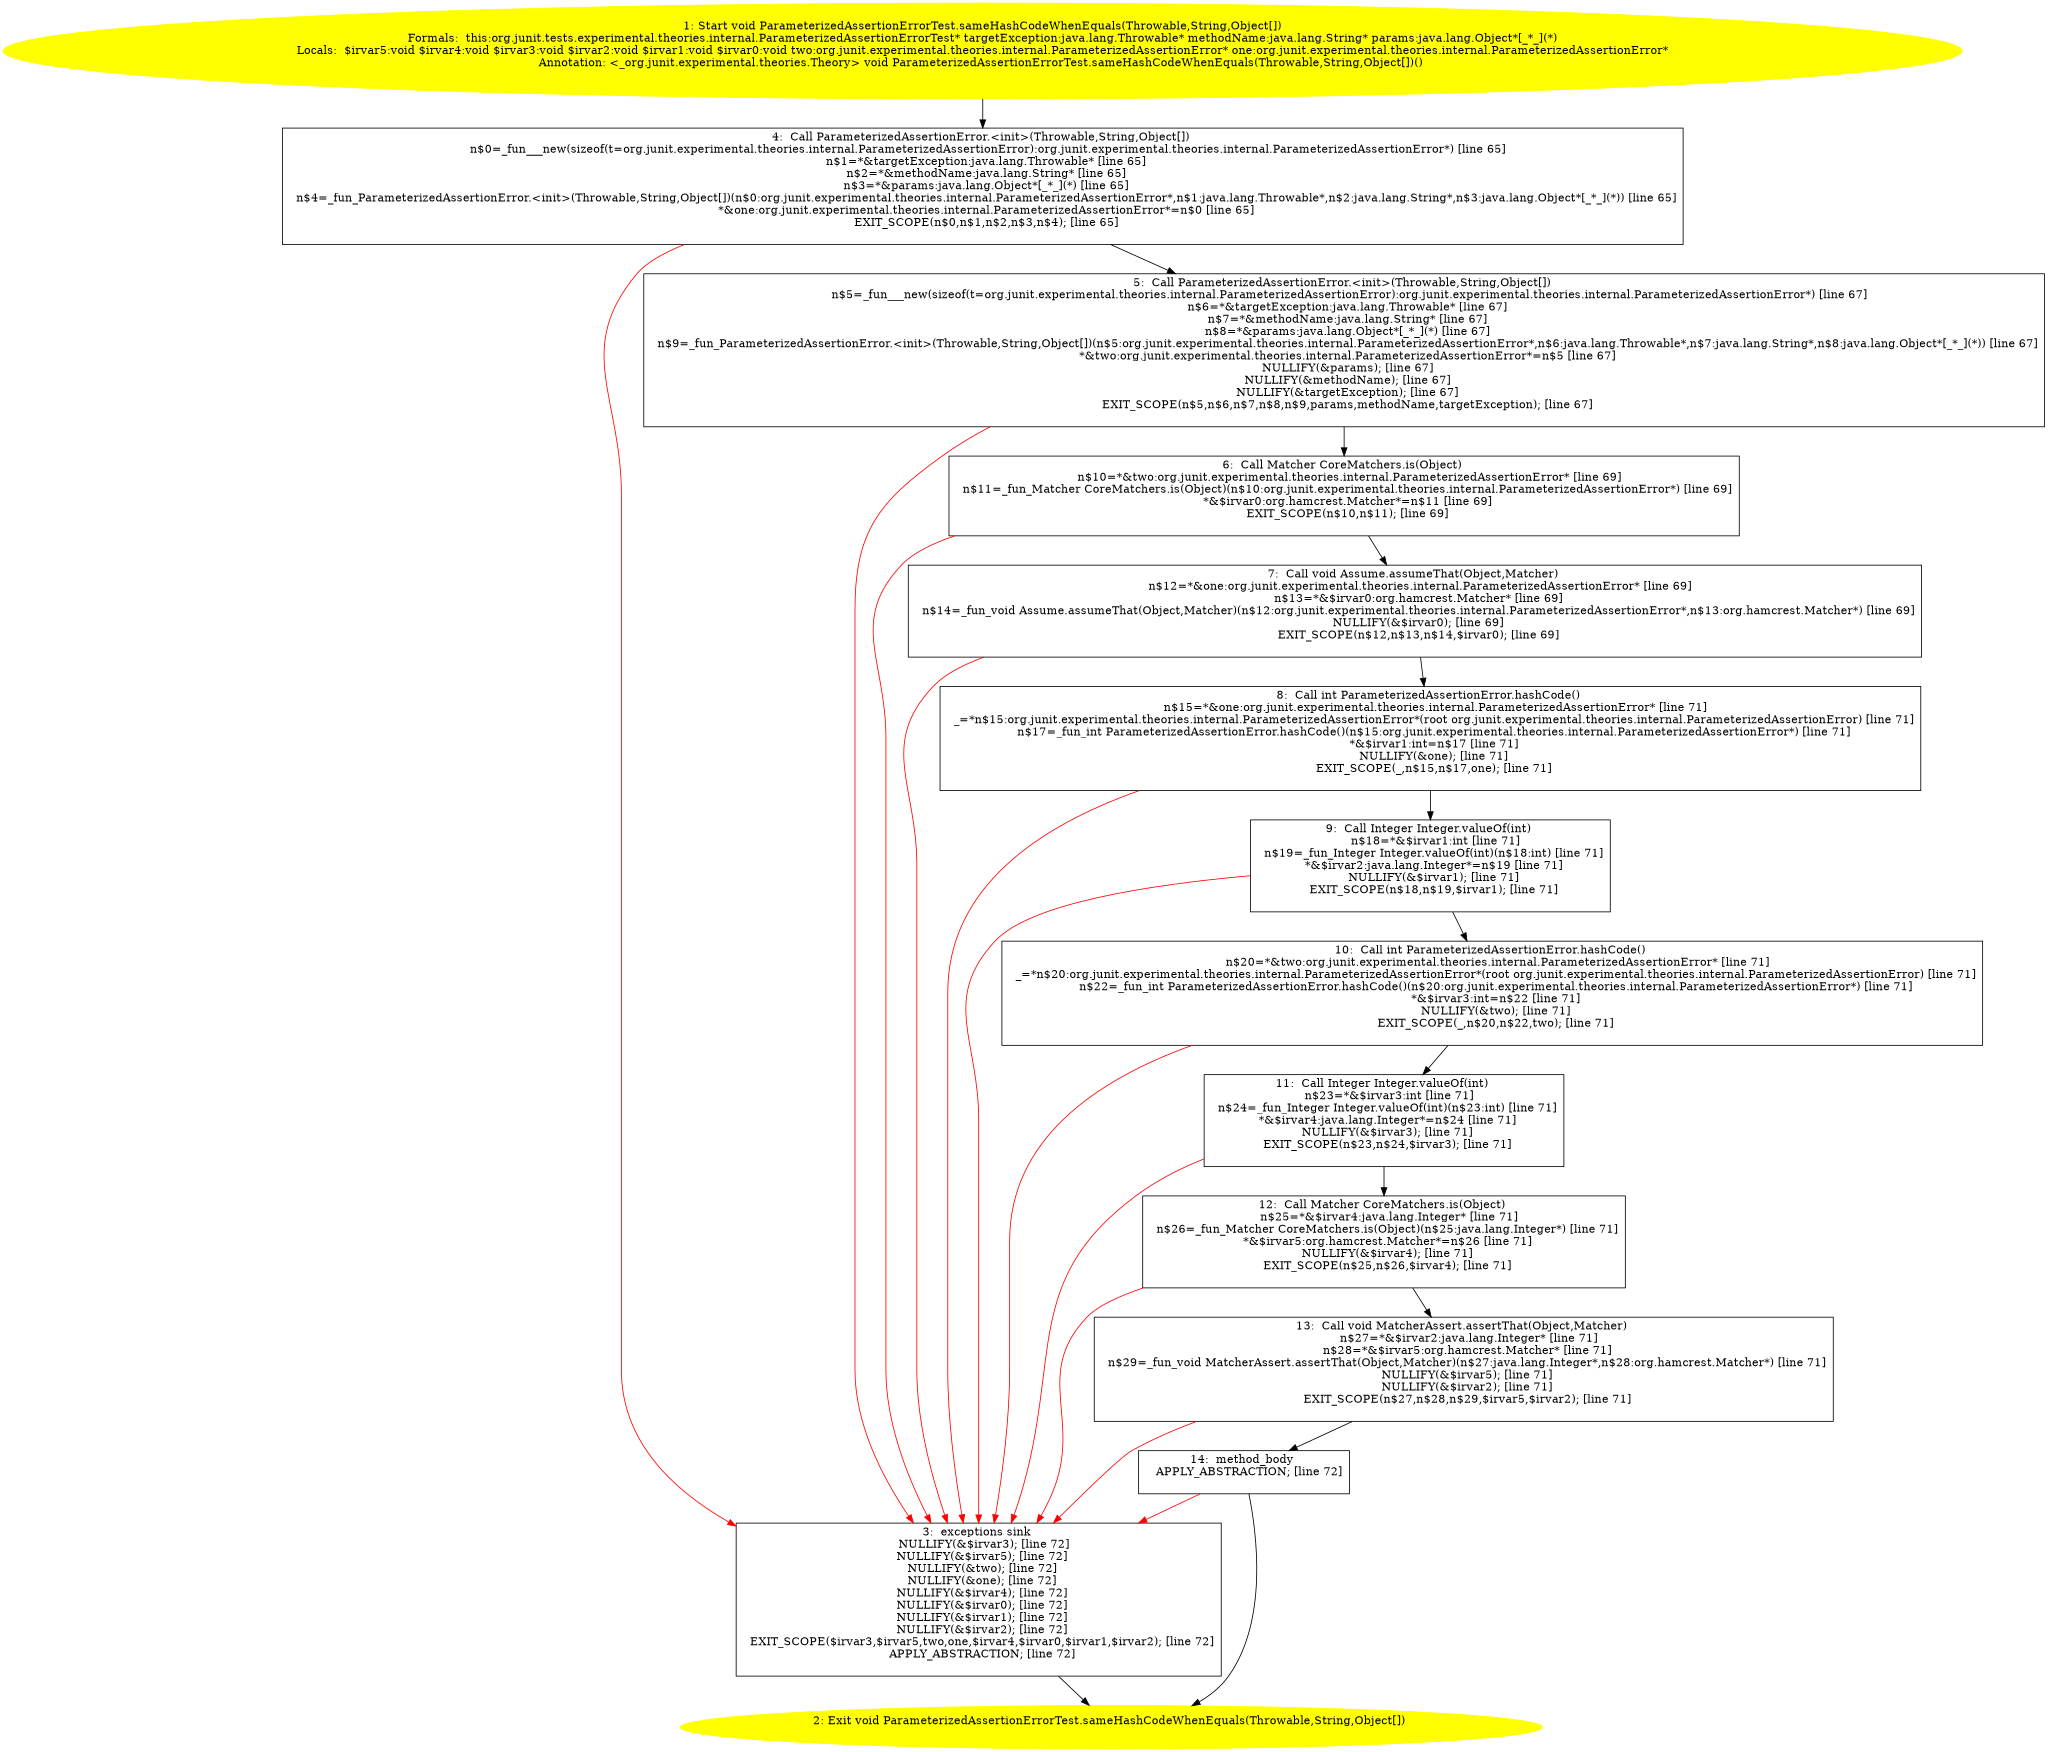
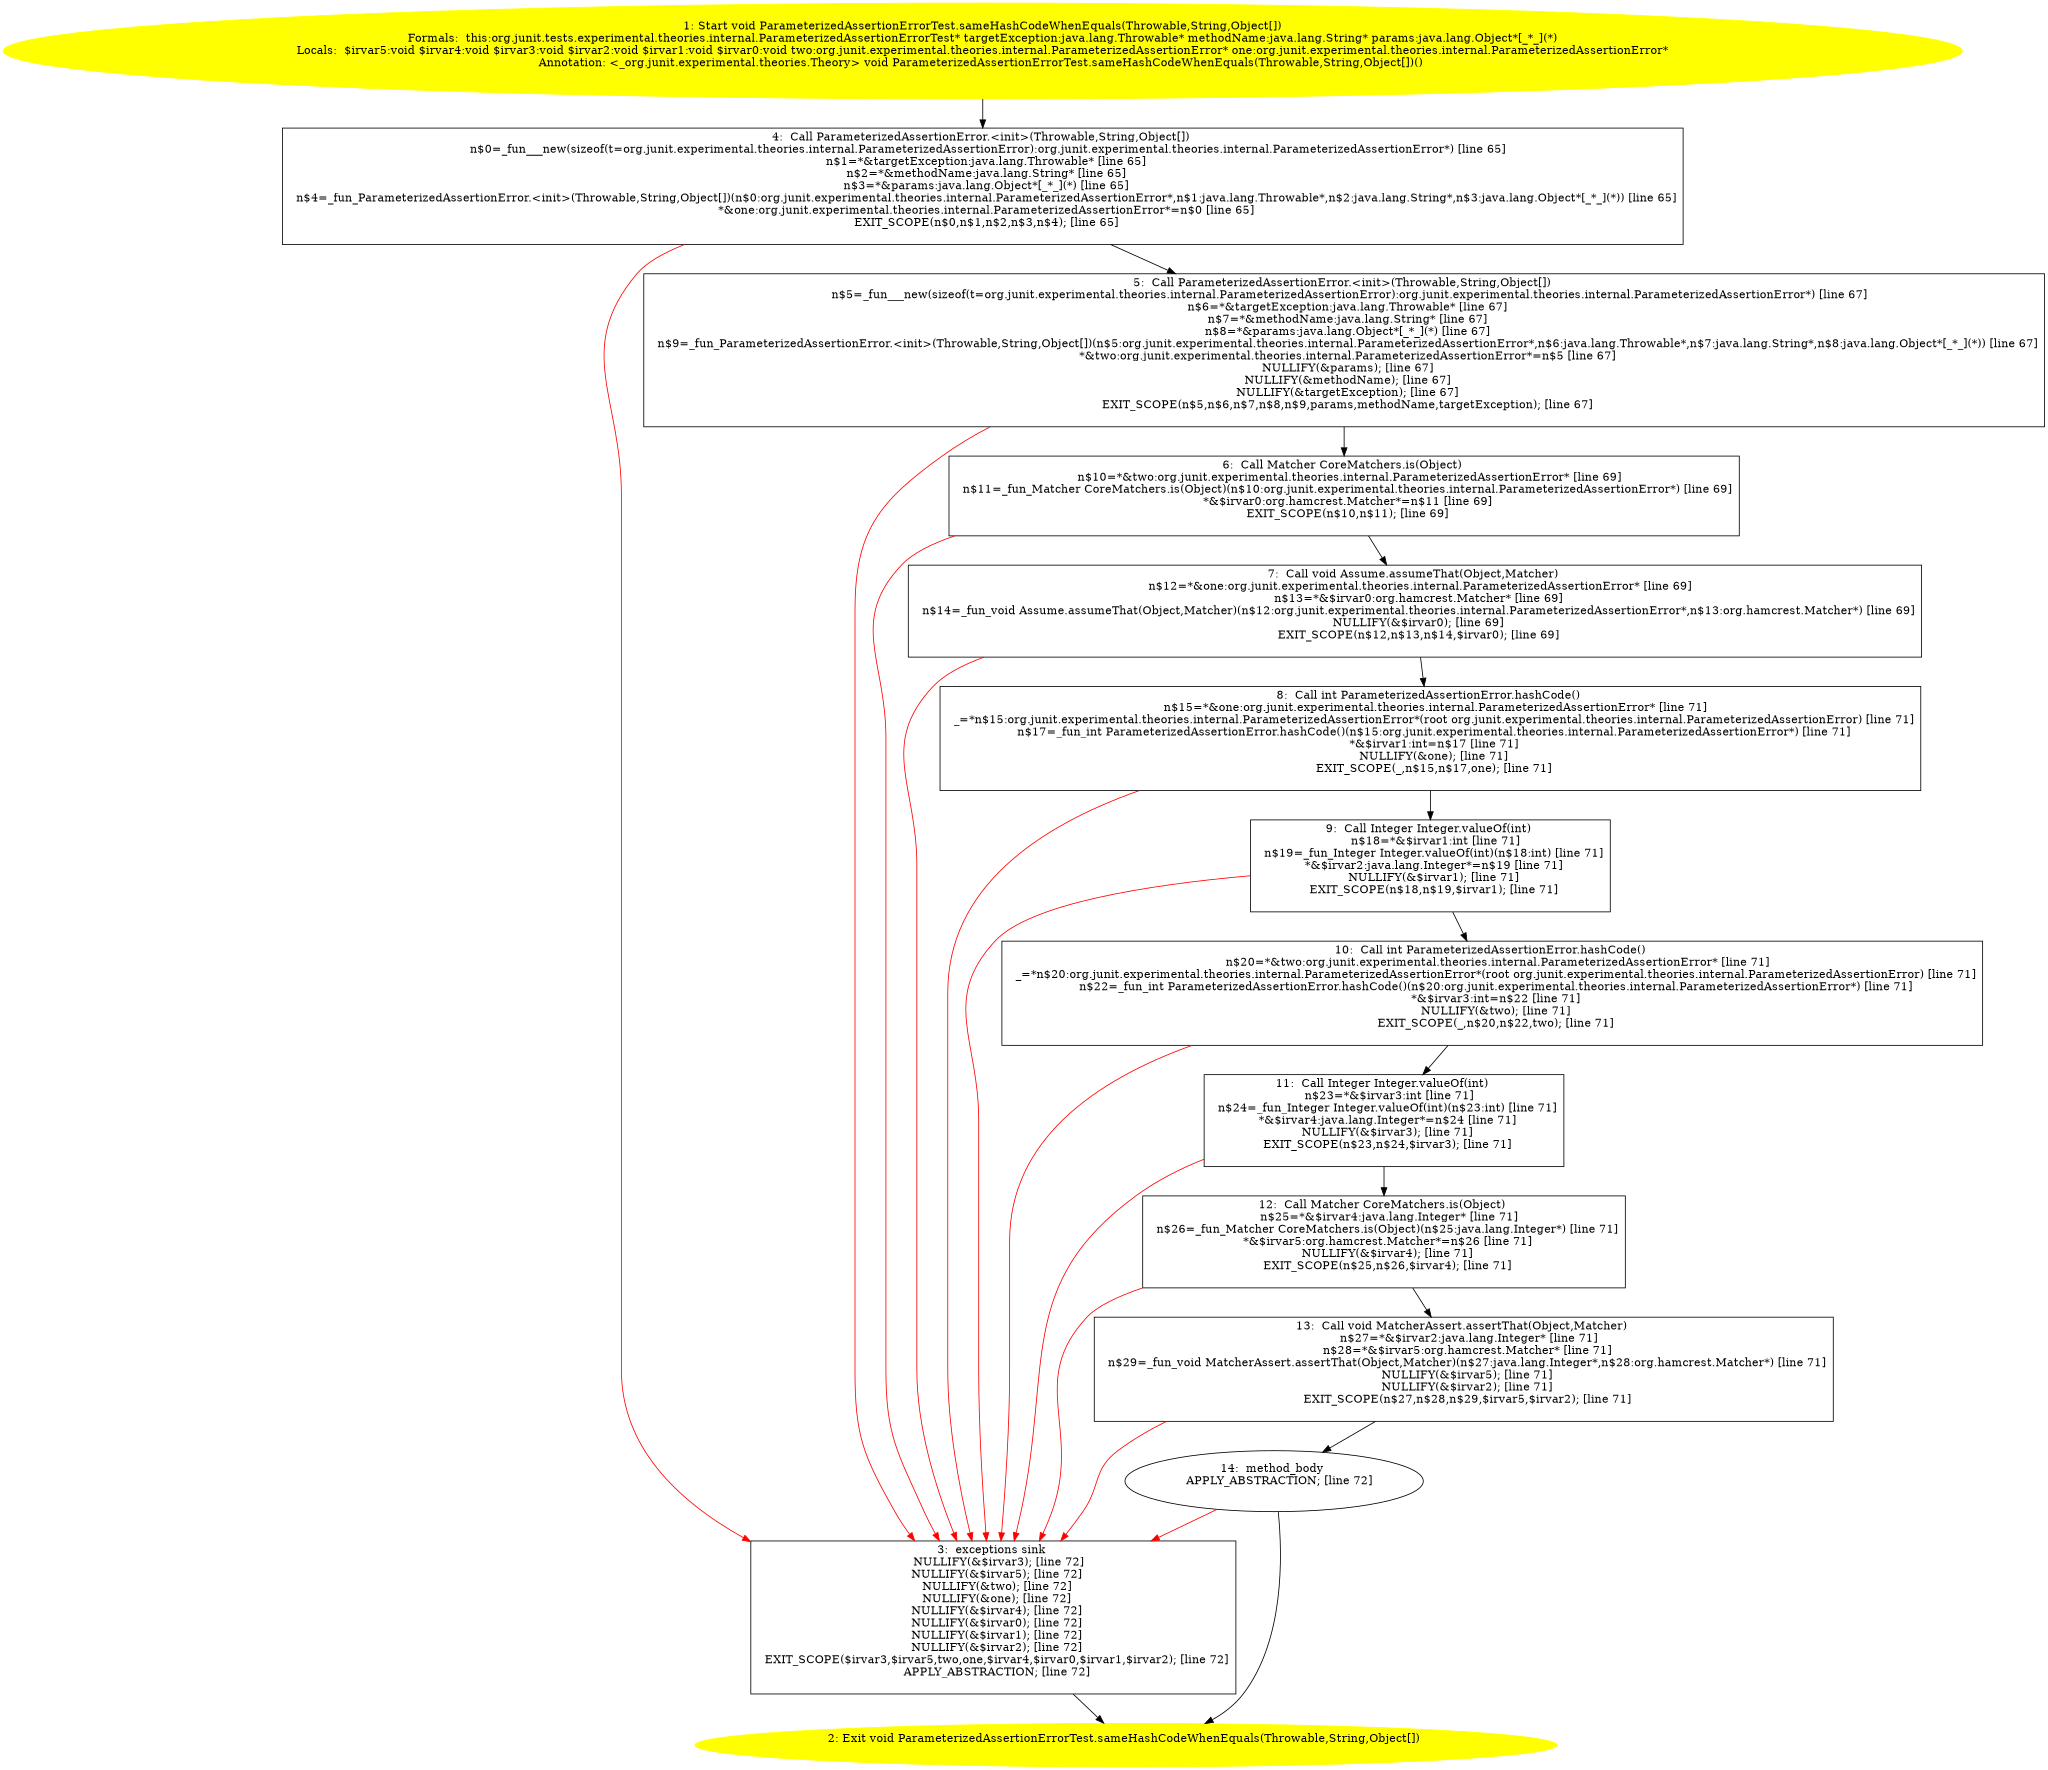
(1244, 1472) -> (1274, 1481)
